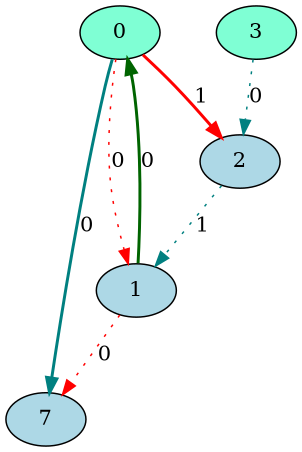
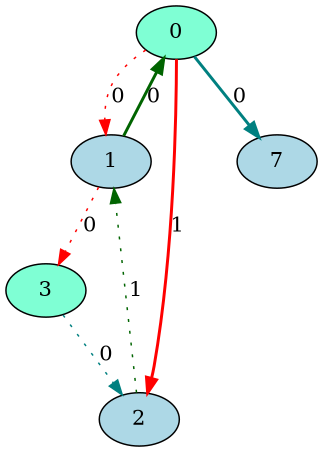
(193, 220) -> (126, 298)
(96, 349) -> (82, 219)
